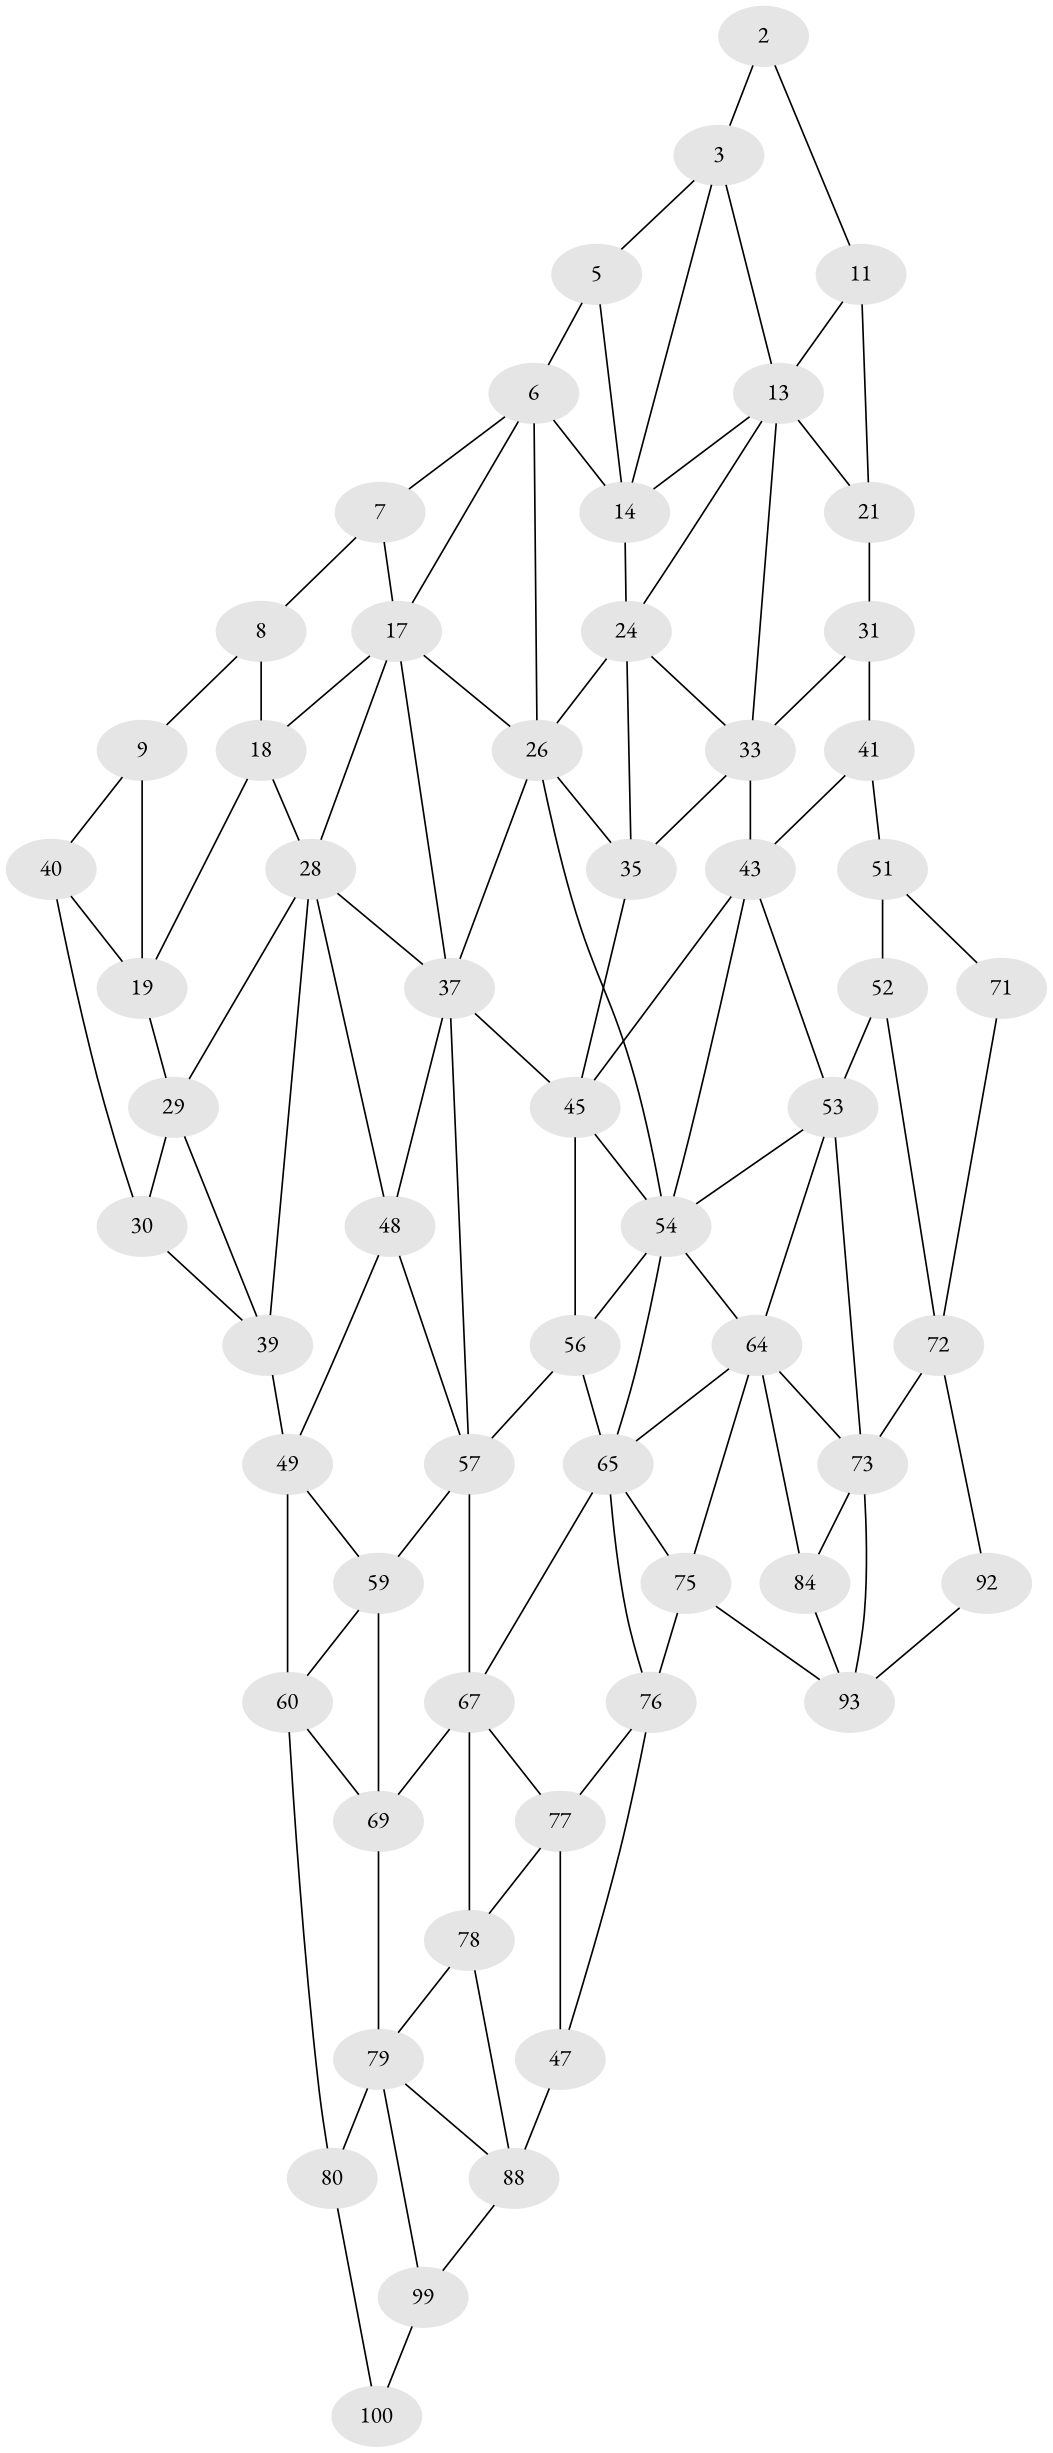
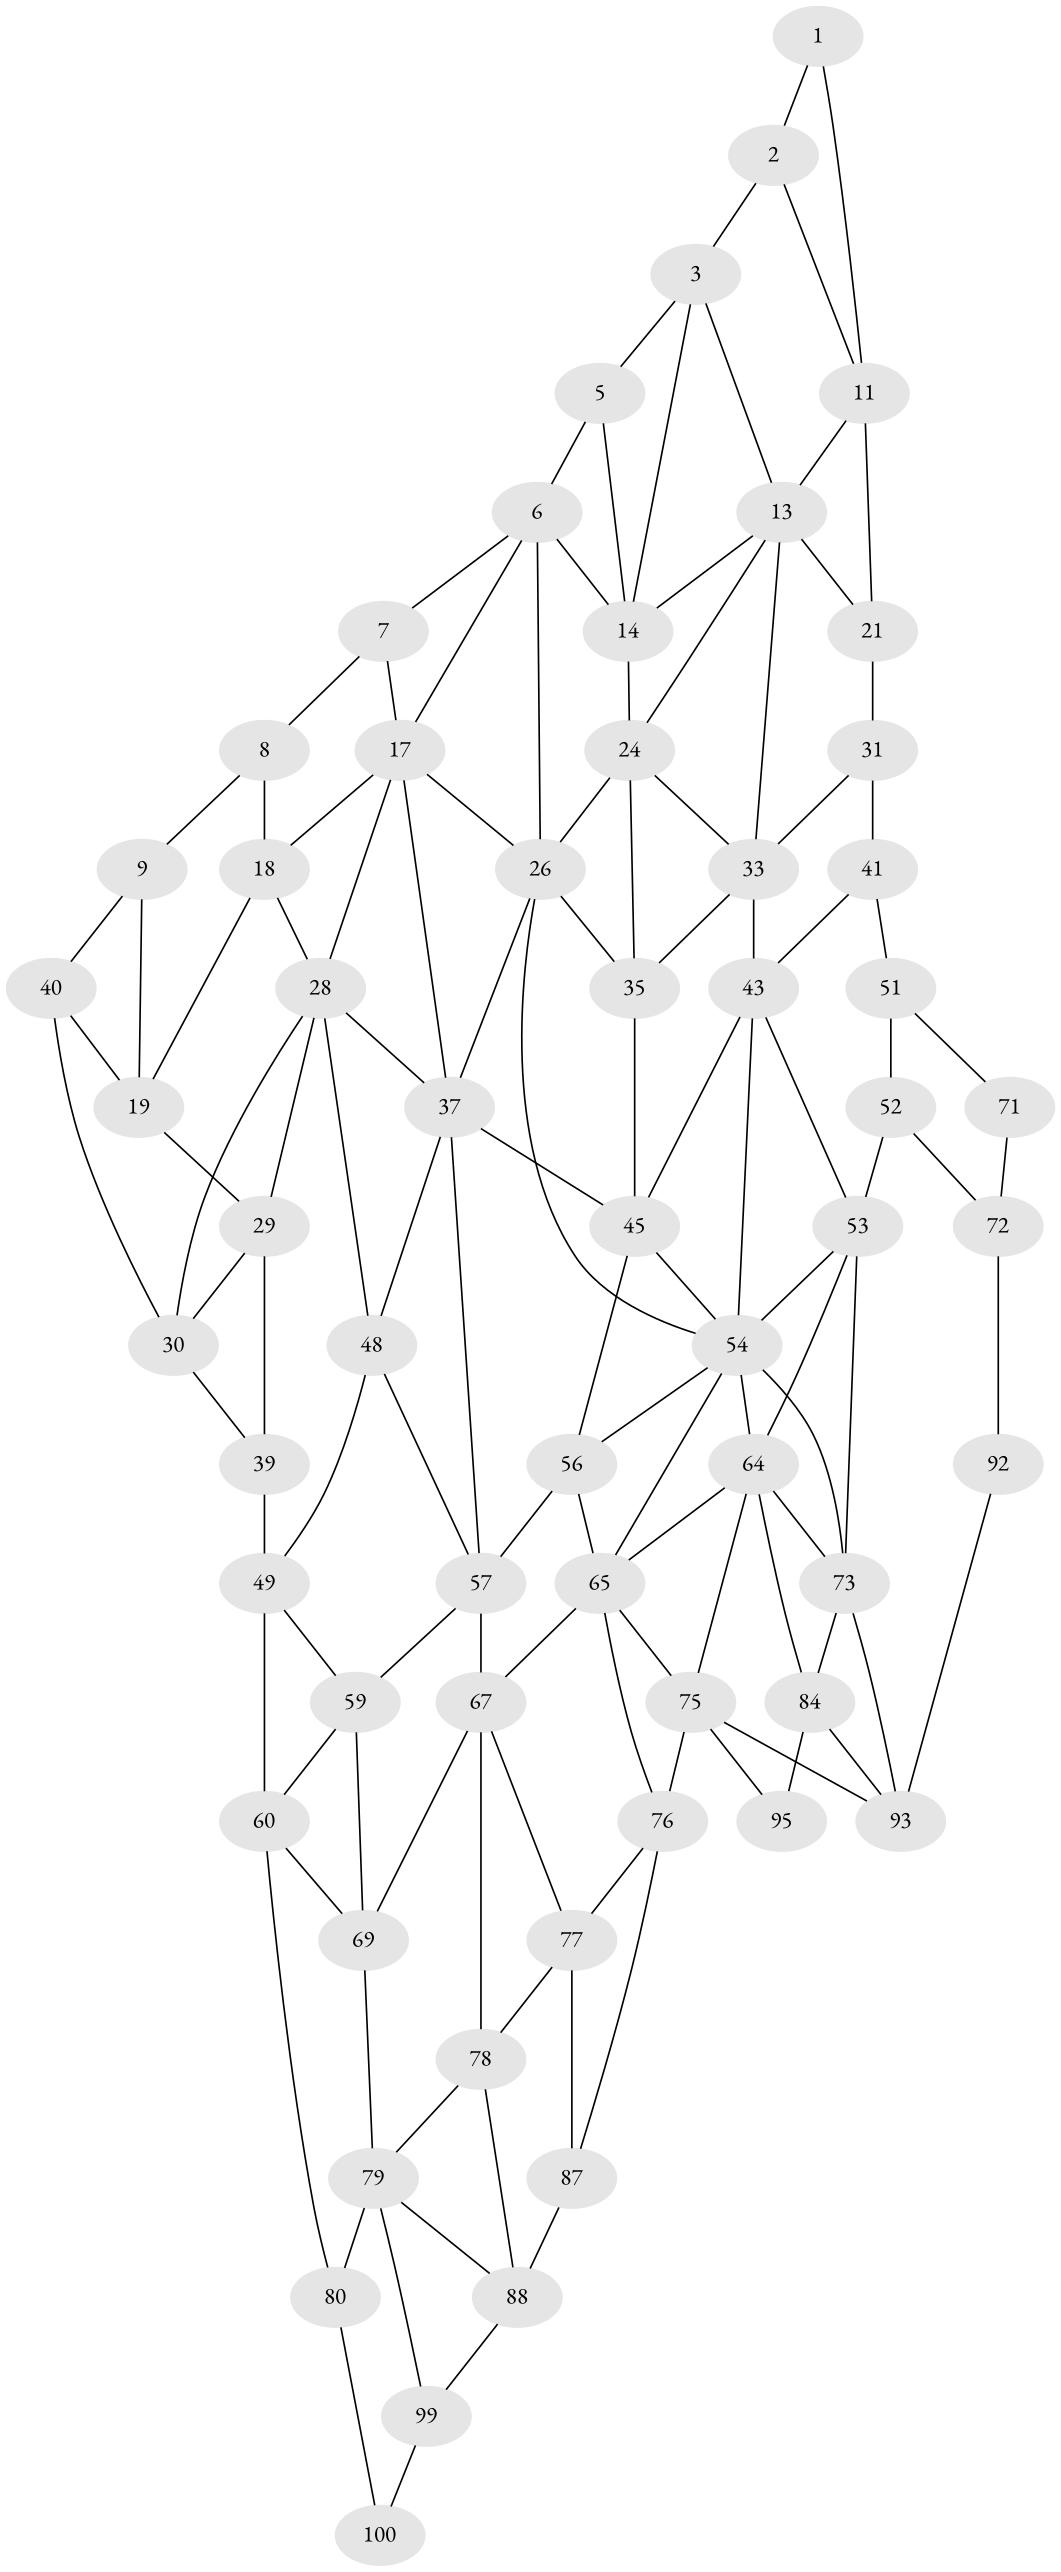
none -> (818, 36)
(289, 1107) -> (221, 1158)
(901, 1405) -> (821, 1453)
none -> (782, 1821)
(560, 2059) -> (572, 2178)
